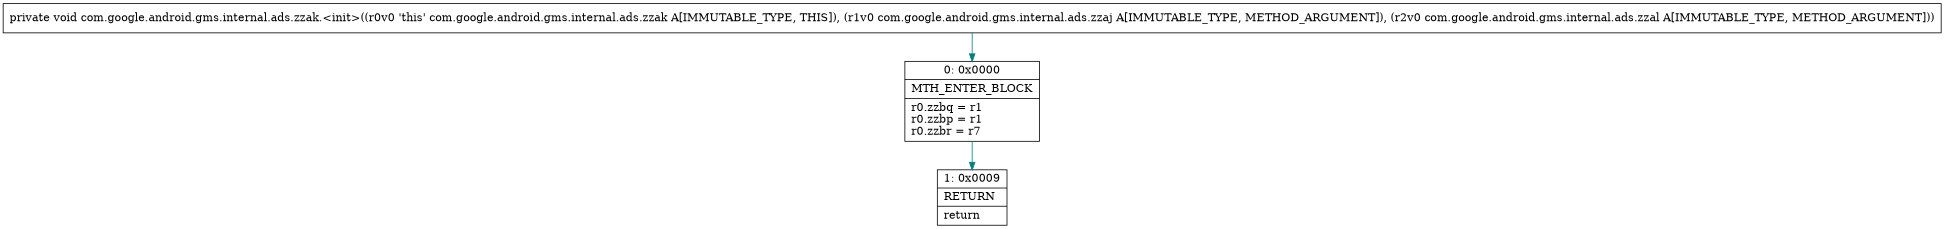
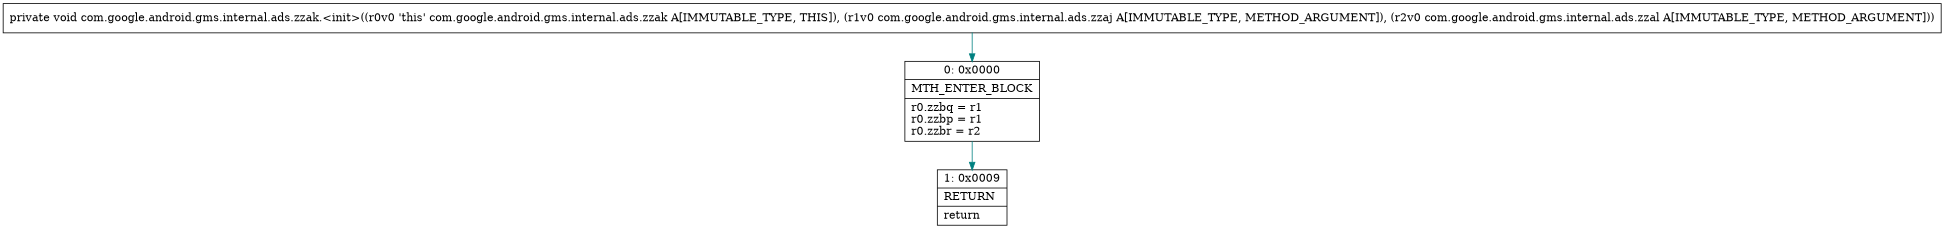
(946, 131) -> (946, 131)
